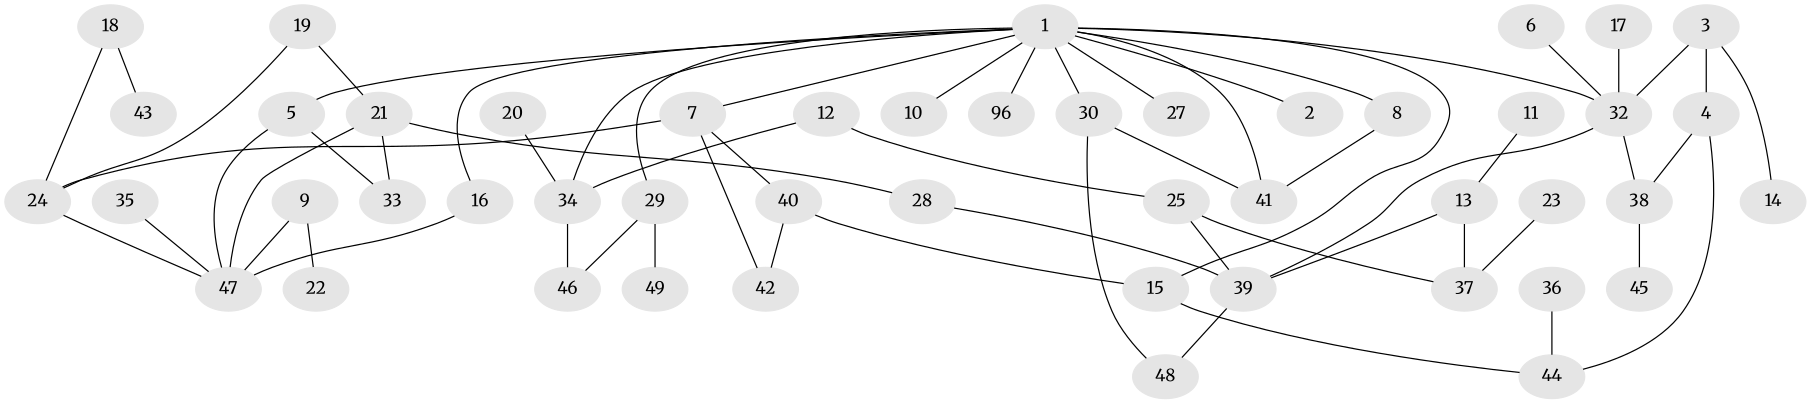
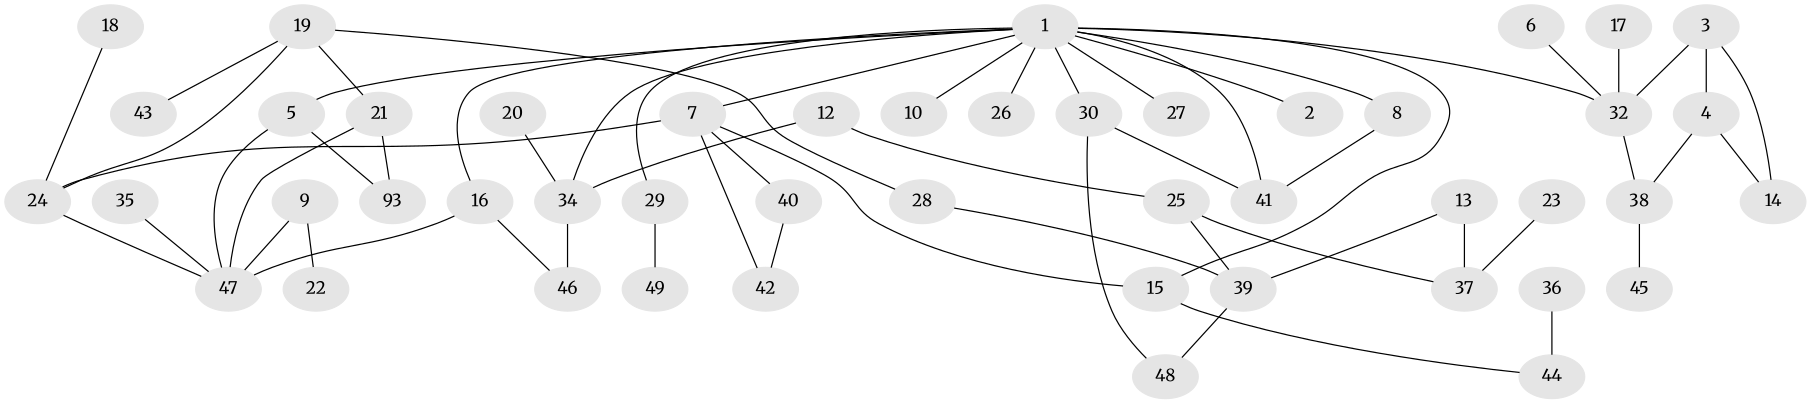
(127, 70) -> (223, 71)
(1001, 114) -> (1001, 114)
(1531, 114) -> none
(651, 158) -> (631, 64)
(1421, 180) -> none
(393, 202) -> (393, 202)
(611, 245) -> (524, 245)
(968, 256) -> (908, 238)
(1698, 283) -> (1740, 158)
